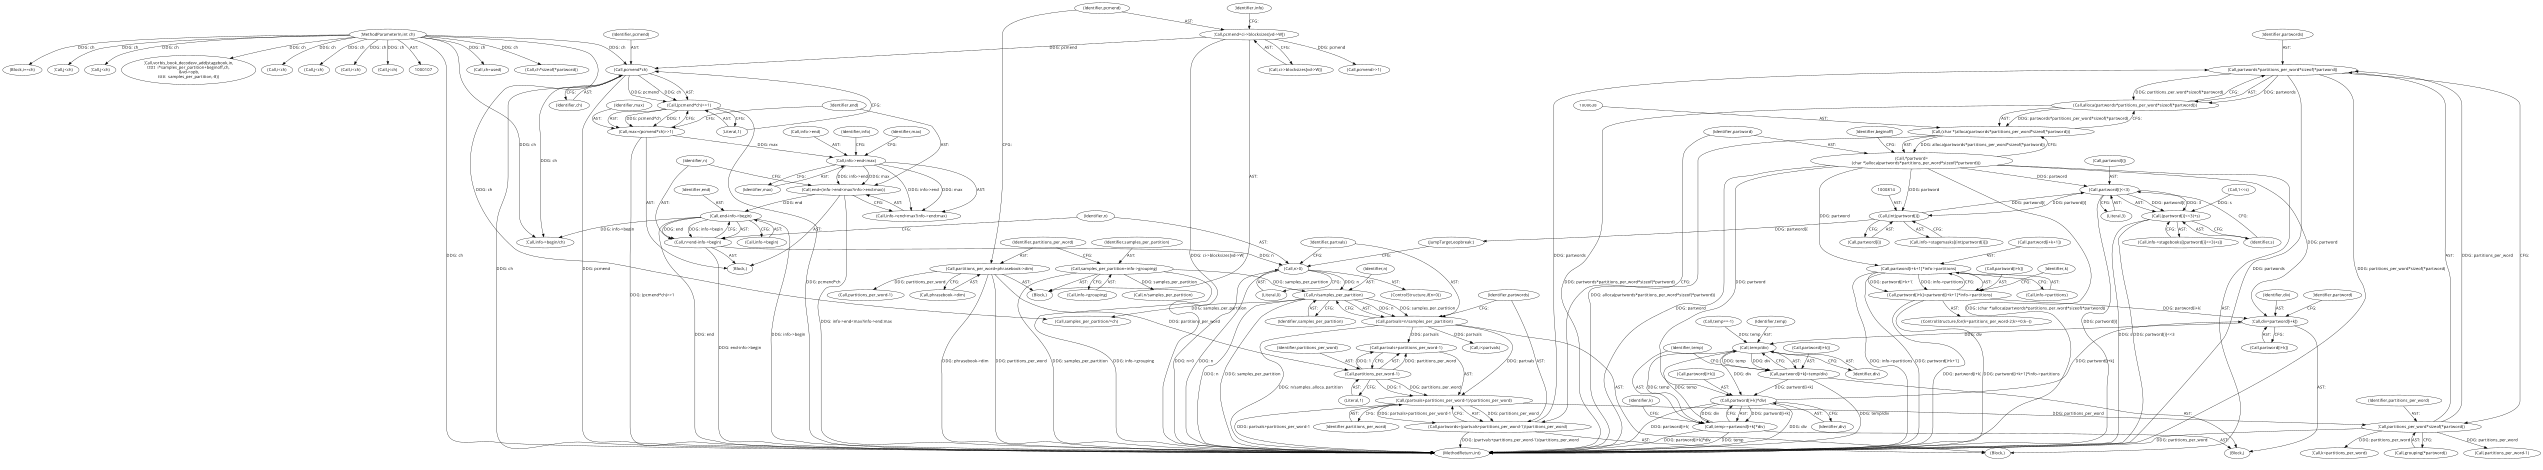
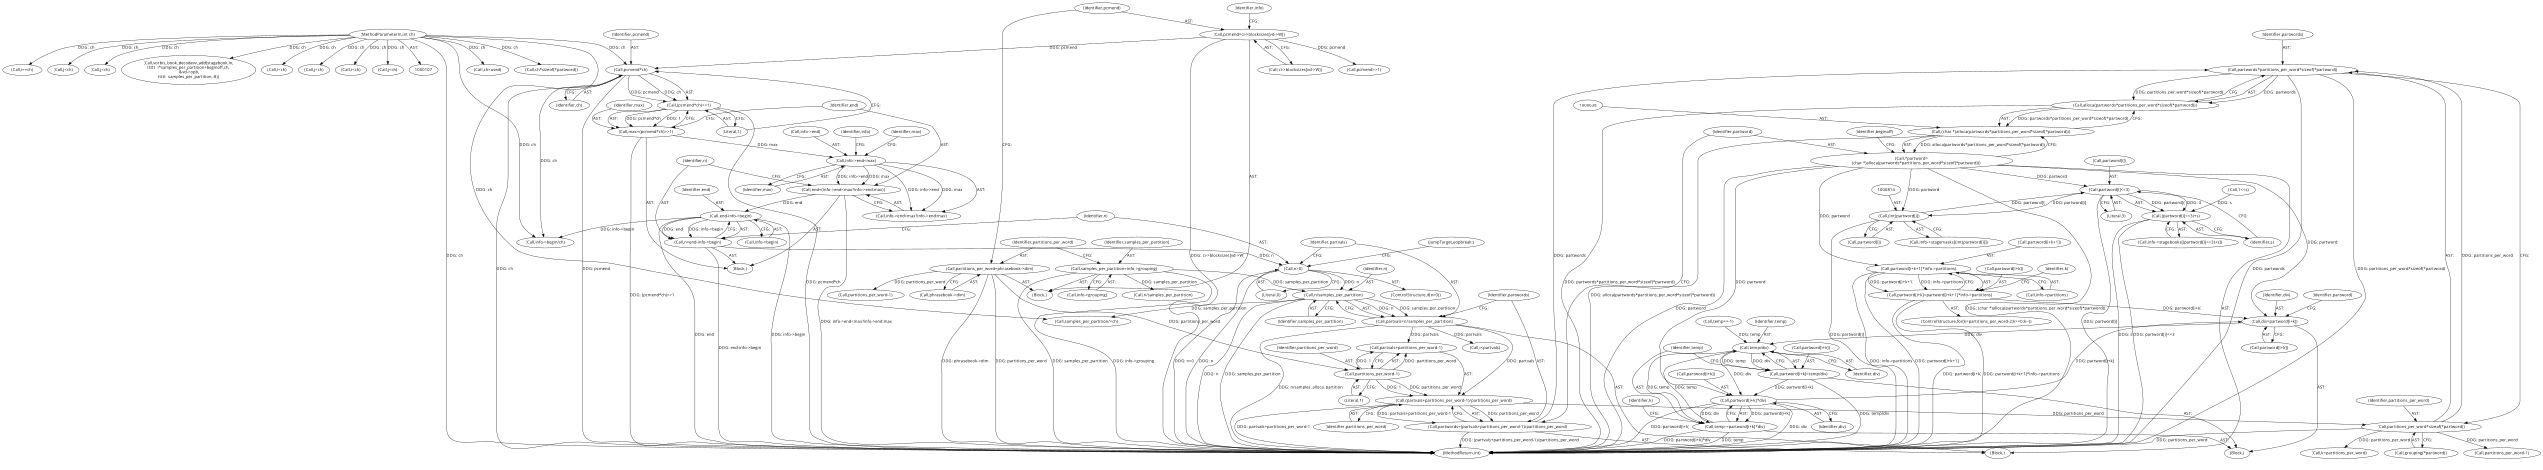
(22, 70) -> (22, 70)
(1681, 233) -> (1806, 443)
